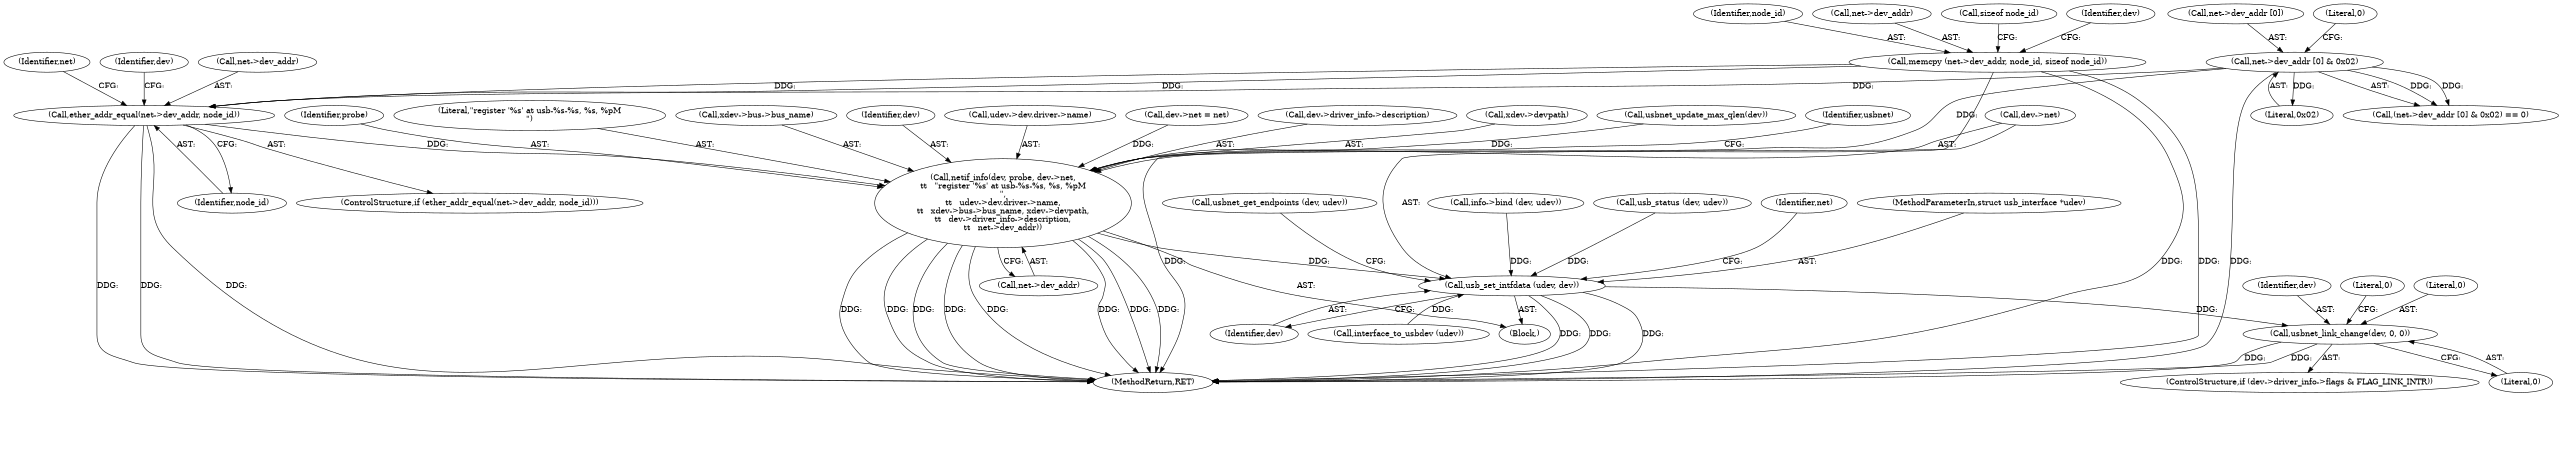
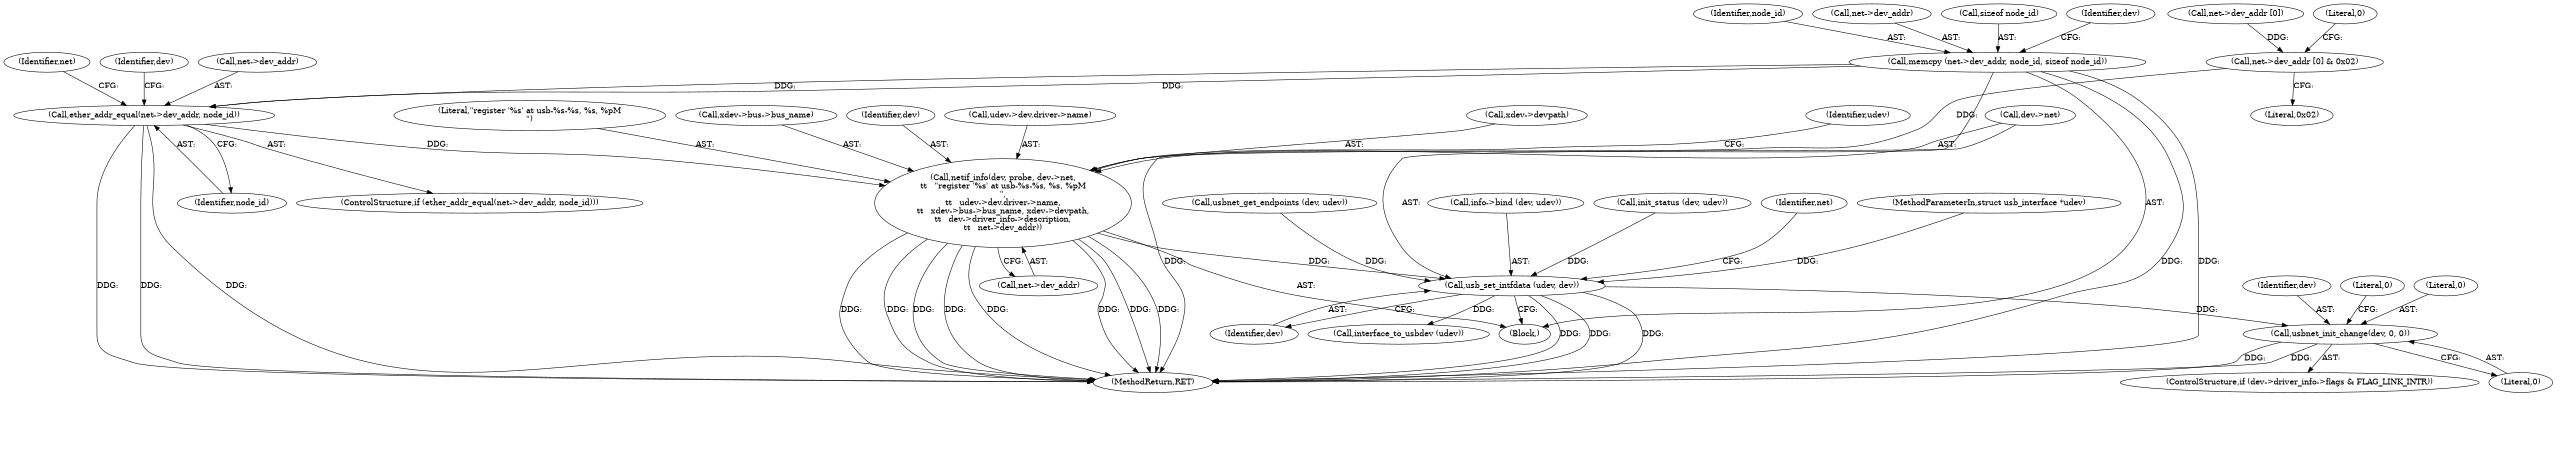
(2009, 38) -> (2009, 38)
(2279, 38) -> (2279, 38)
(2305, 86) -> (2305, 86)
(1219, 90) -> none
(2269, 92) -> none
(334, 115) -> none
(1187, 115) -> none
(1358, 115) -> none
(1696, 115) -> none
(1858, 115) -> (1858, 115)
(2451, 115) -> none
(1672, 203) -> (1672, 203)
(1377, 262) -> (1377, 262)
(1522, 262) -> (1522, 262)
(1809, 262) -> (1809, 262)
none -> (1961, 304)
(1431, 306) -> (1464, 311)
(1529, 310) -> (1529, 310)
(2340, 334) -> (2340, 334)
(1955, 369) -> none
